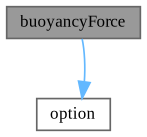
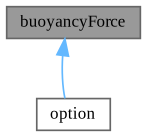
(85, 60) -> (62, 77)
